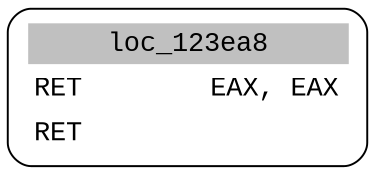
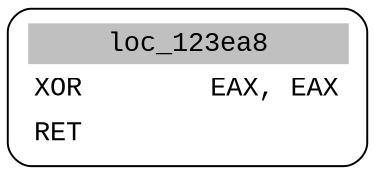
(187, 87) -> (187, 87)
